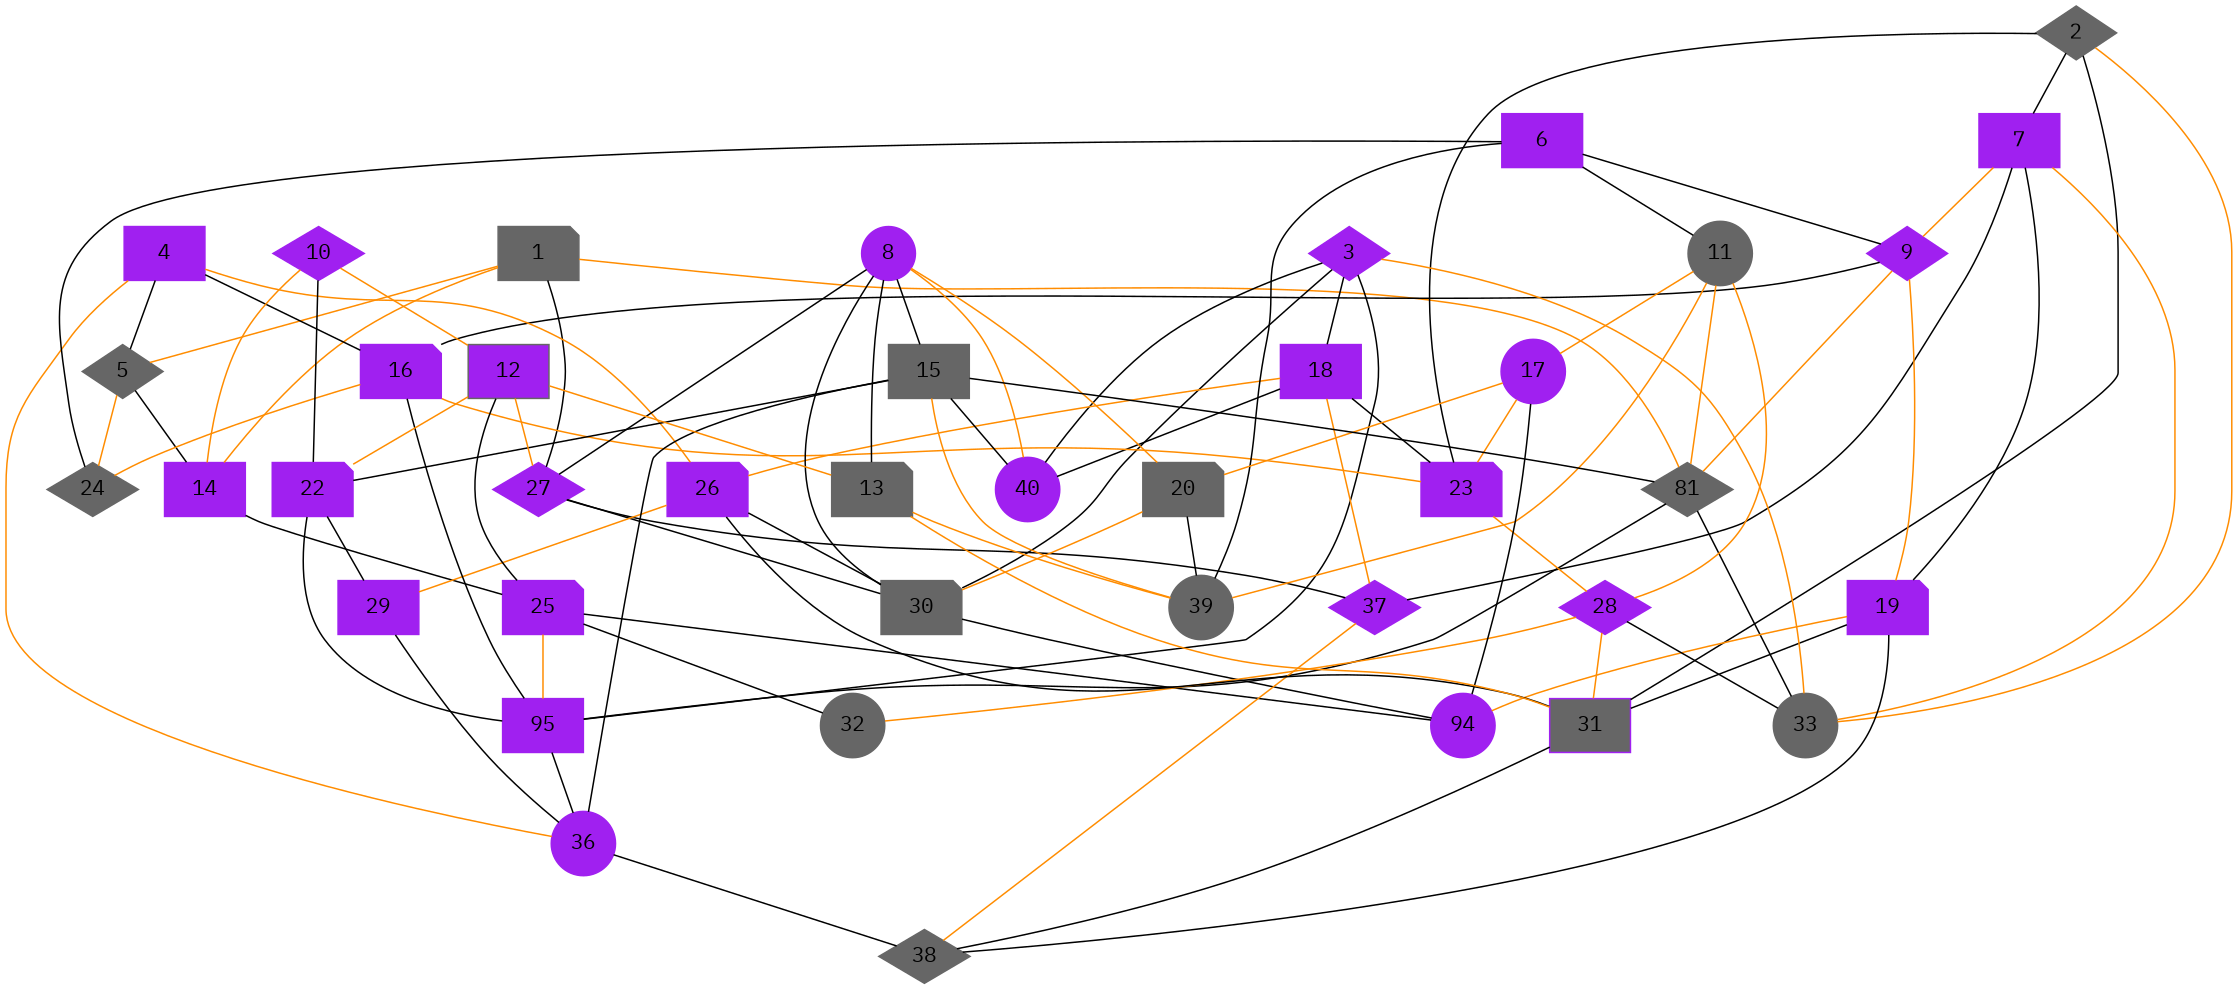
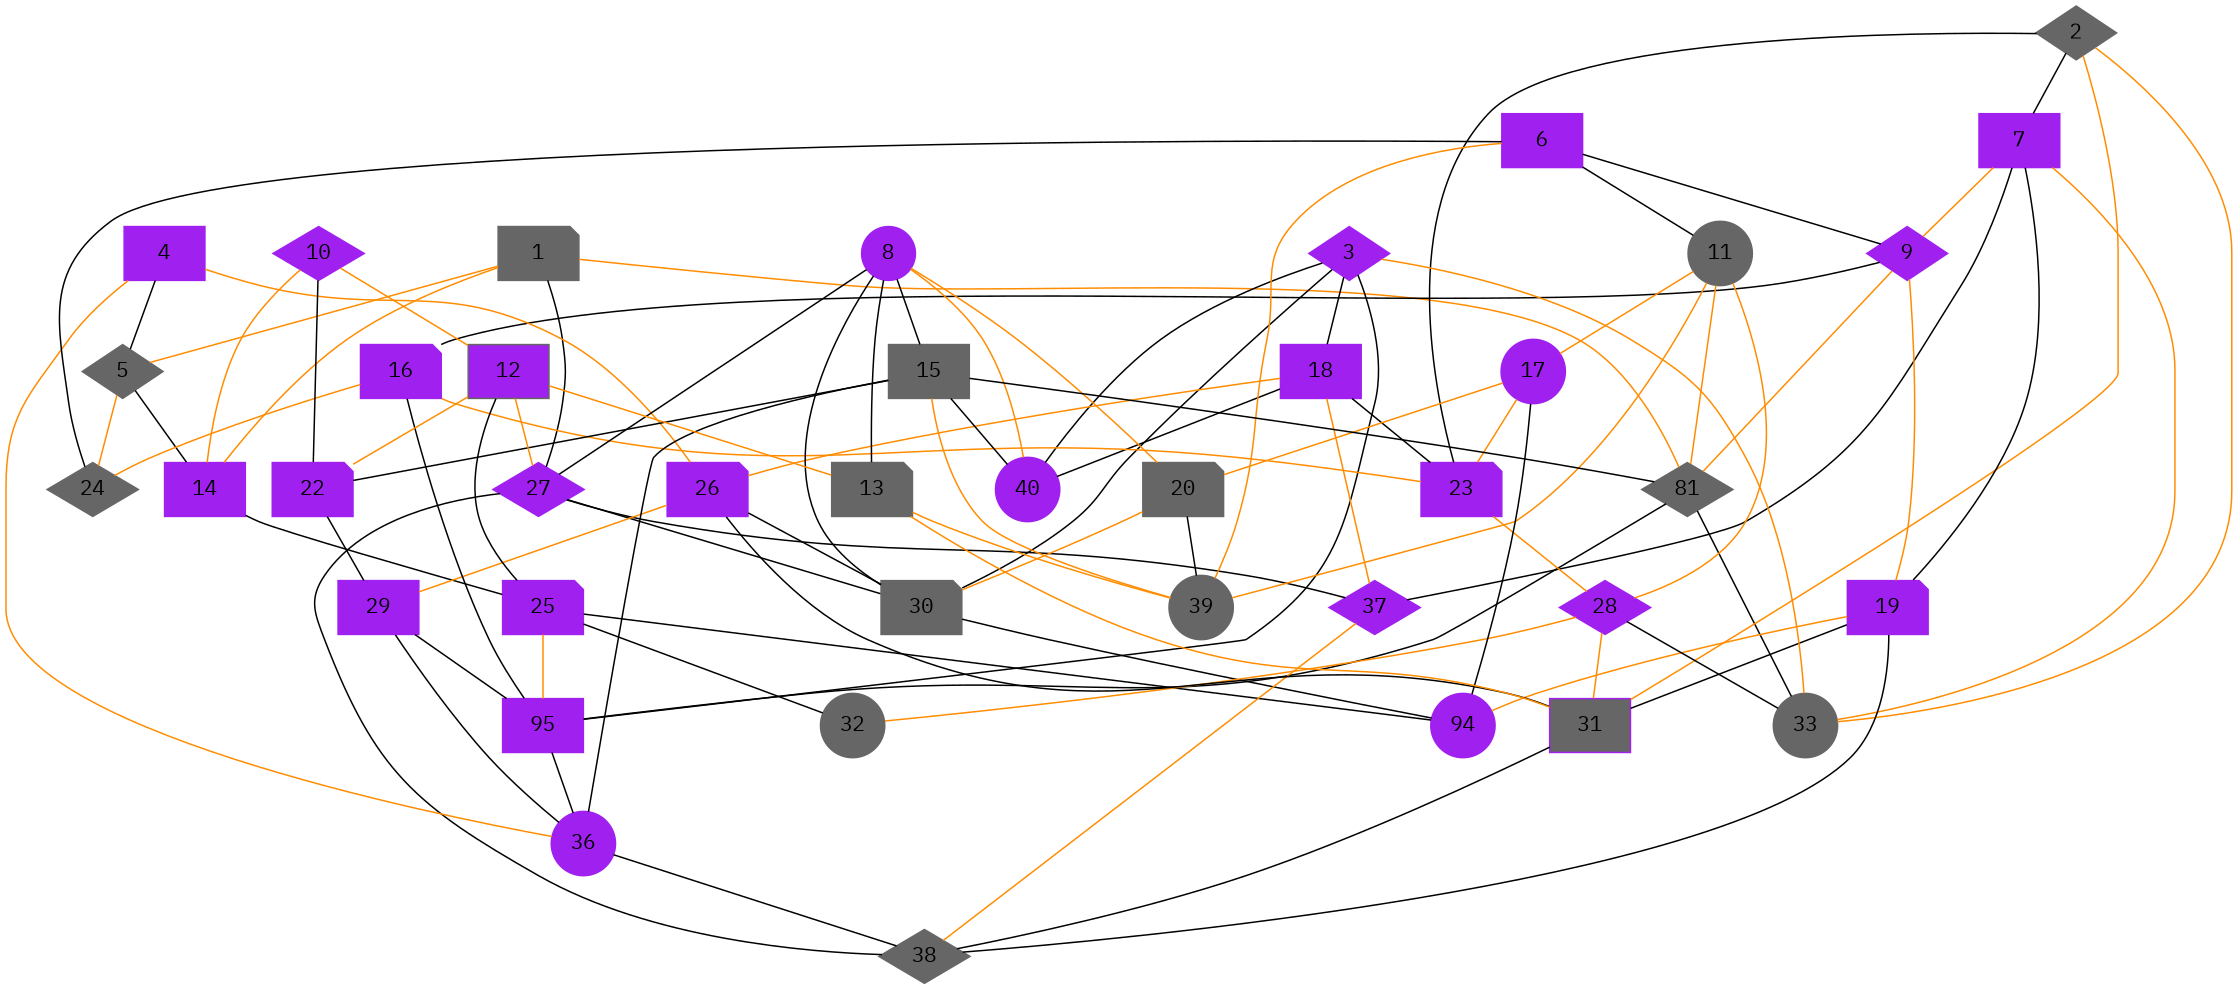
(1274, 258) -> (1274, 258)
(283, 313) -> none
(2015, 457) -> (2015, 457)
(350, 665) -> (461, 667)
none -> (420, 795)
